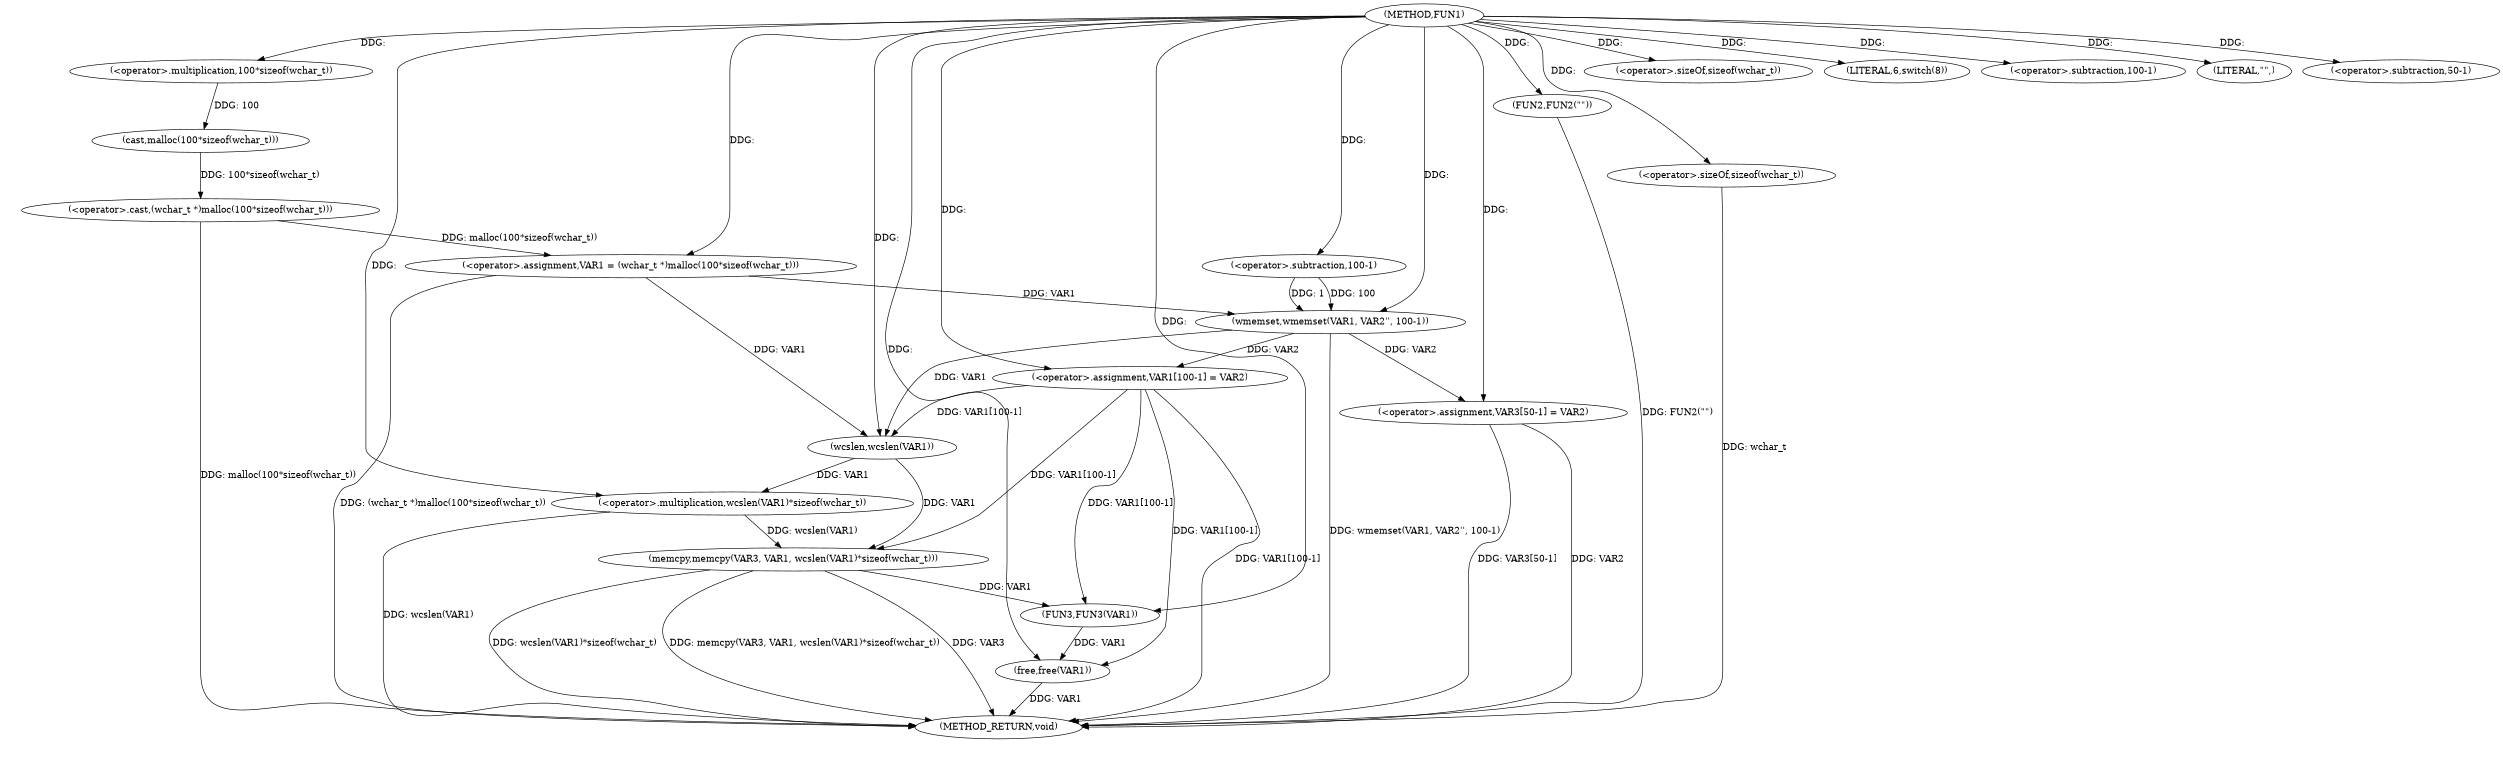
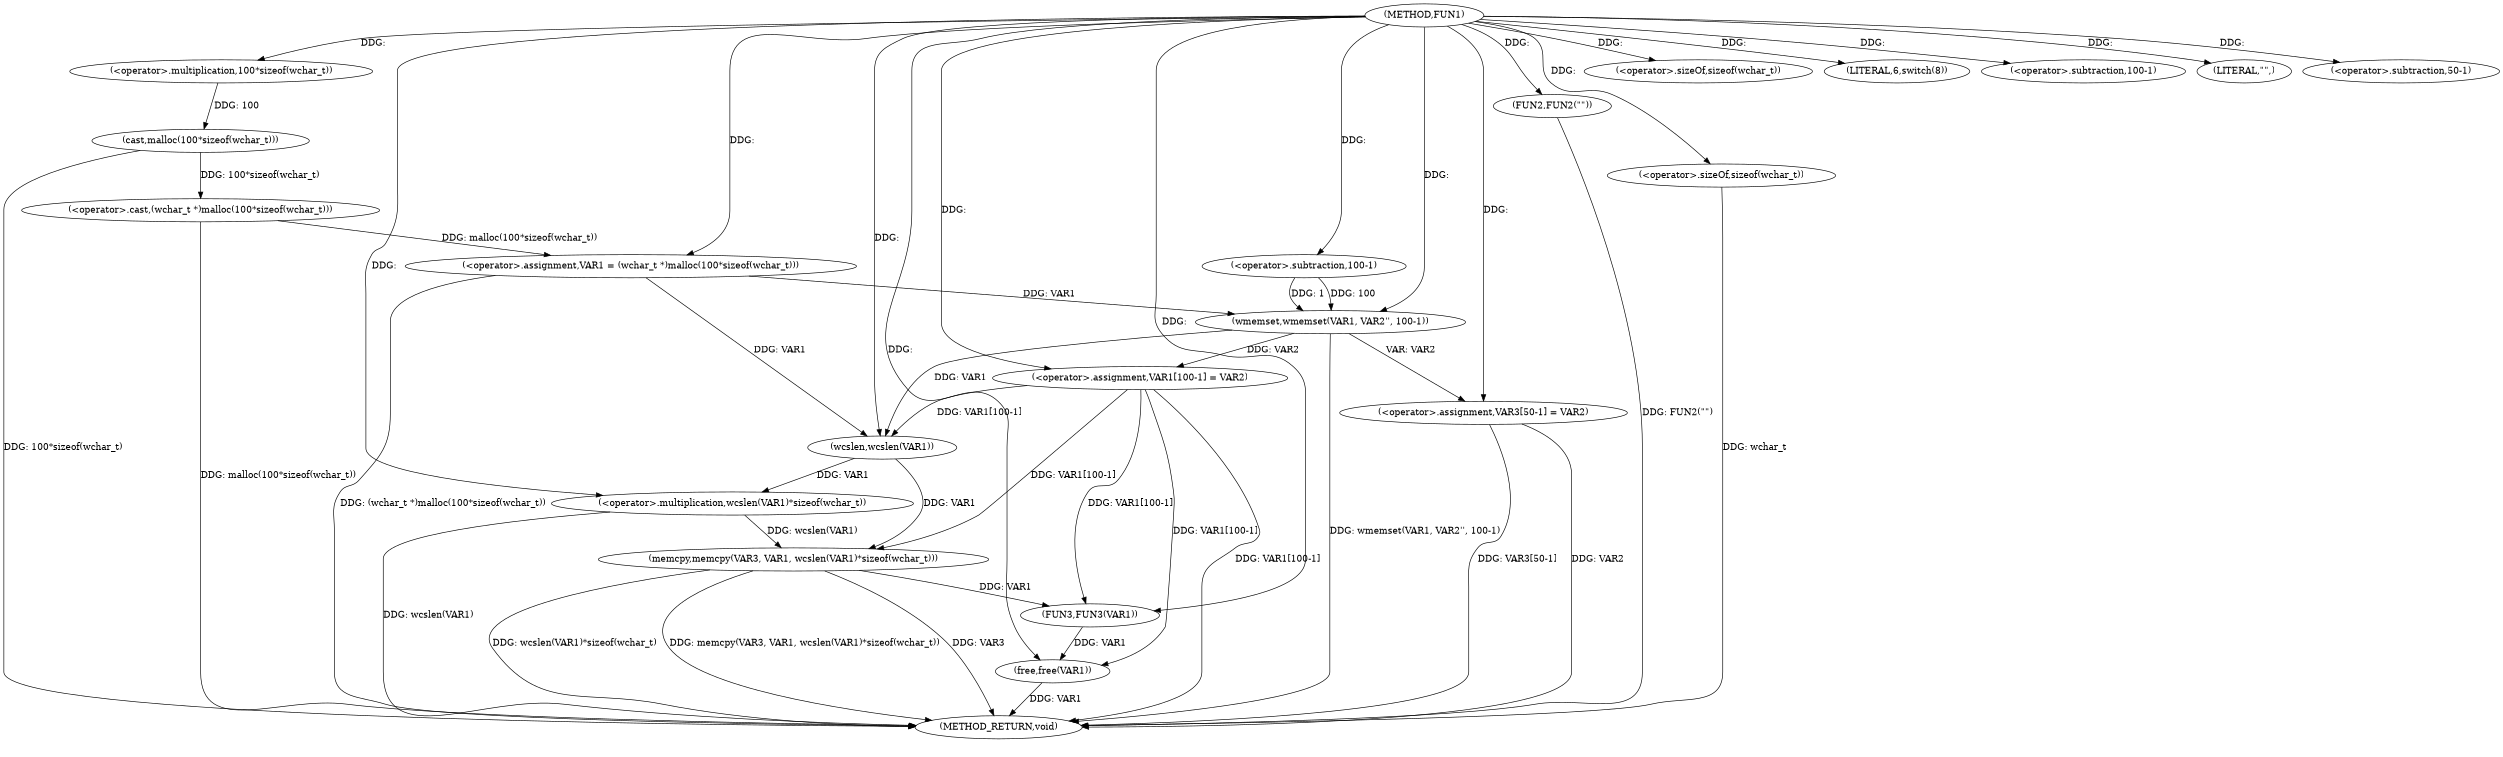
(1411, 350) -> (1411, 350)
none -> (145, 702)
